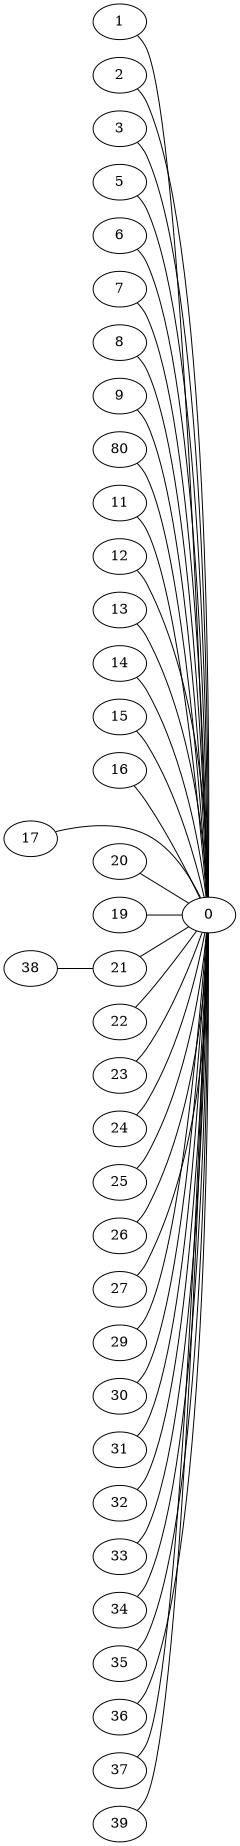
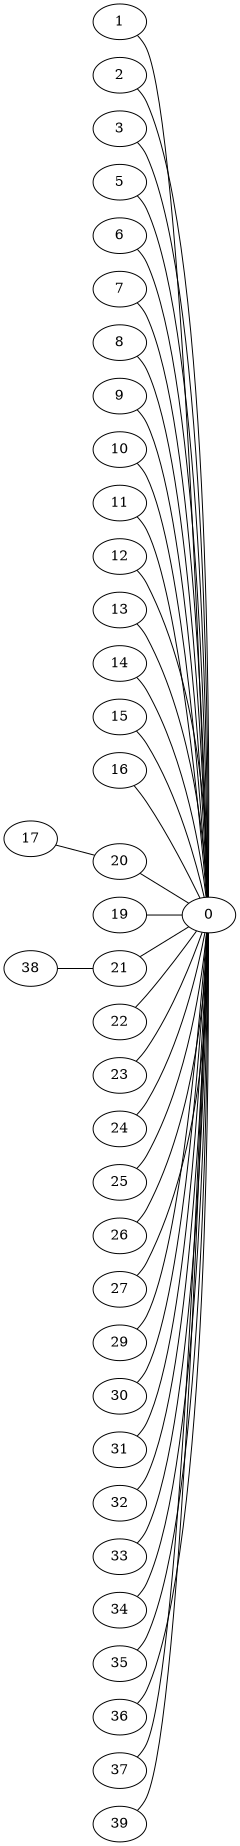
(120, 450) -> (120, 450)
(143, 833) -> (75, 850)
